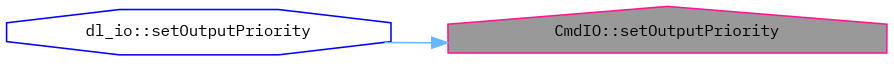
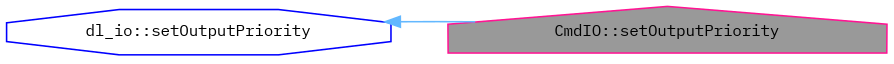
(408, 43) -> (438, 22)
